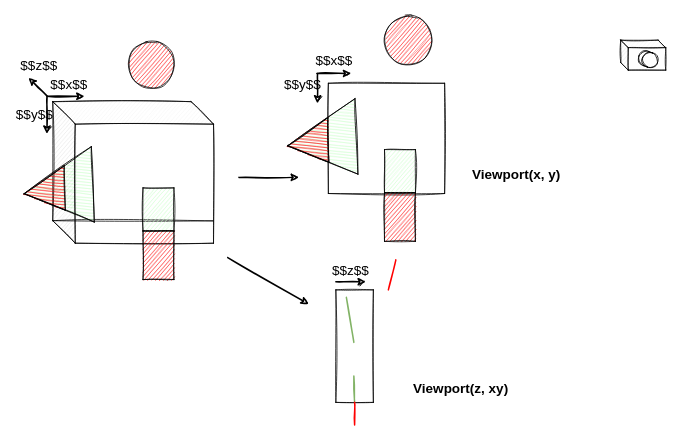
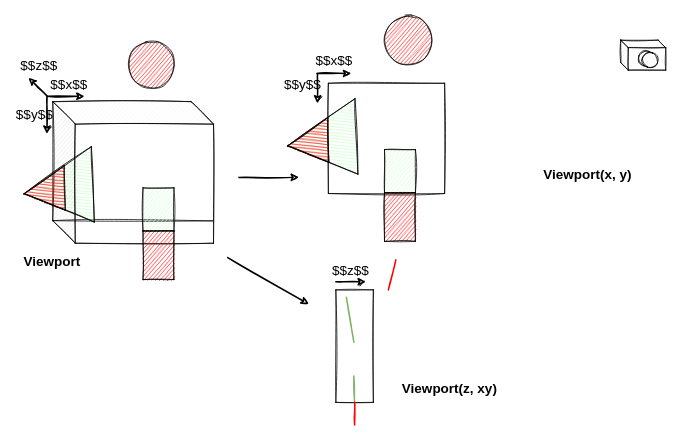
(516, 175) -> (588, 175)
none -> (52, 262)
(461, 389) -> (450, 389)
